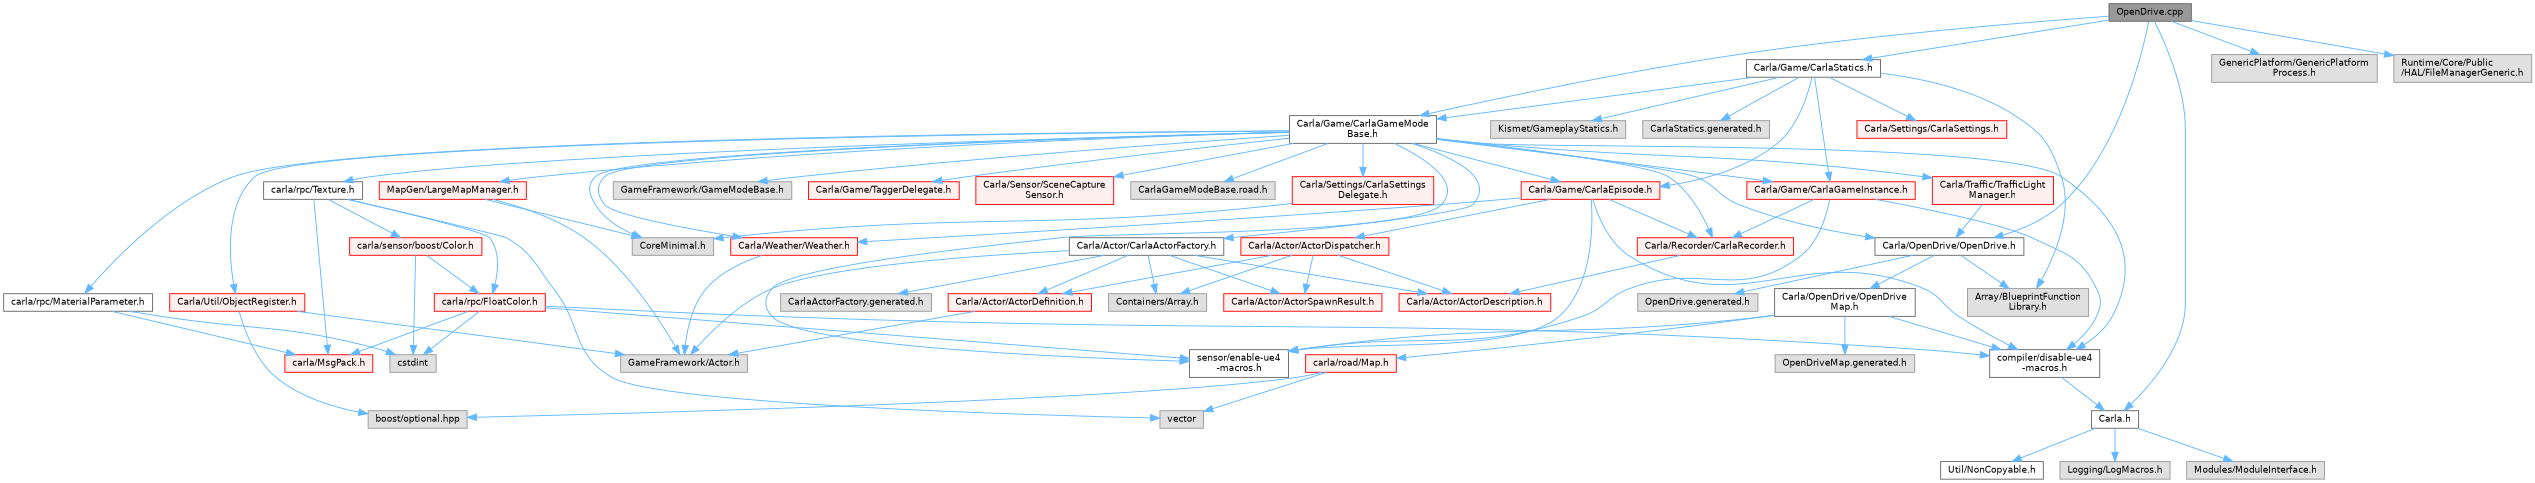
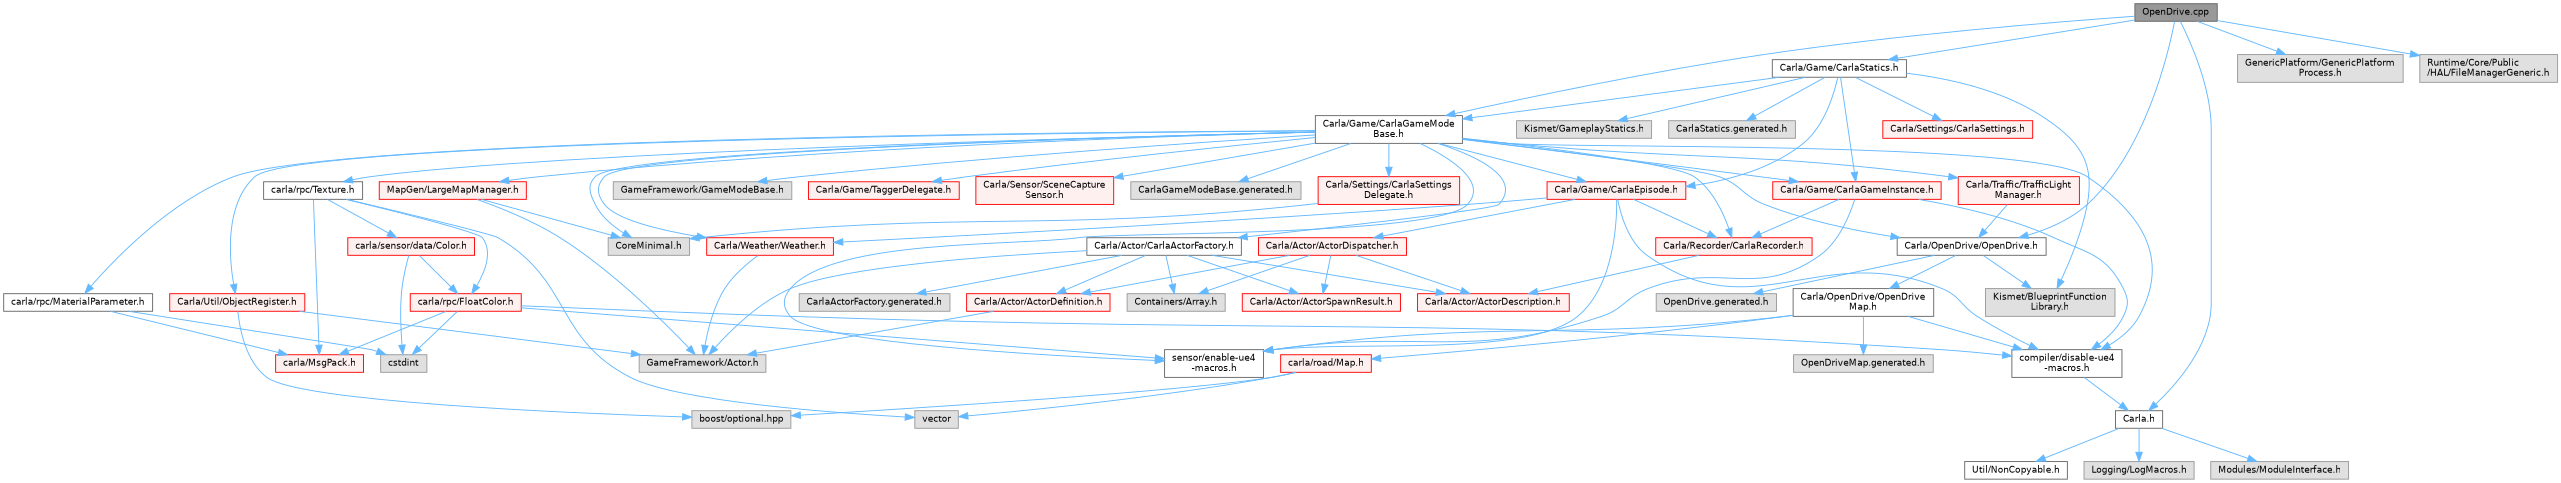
(1203, 191) -> (1216, 191)
(416, 247) -> (411, 247)
(2028, 302) -> (2050, 302)
